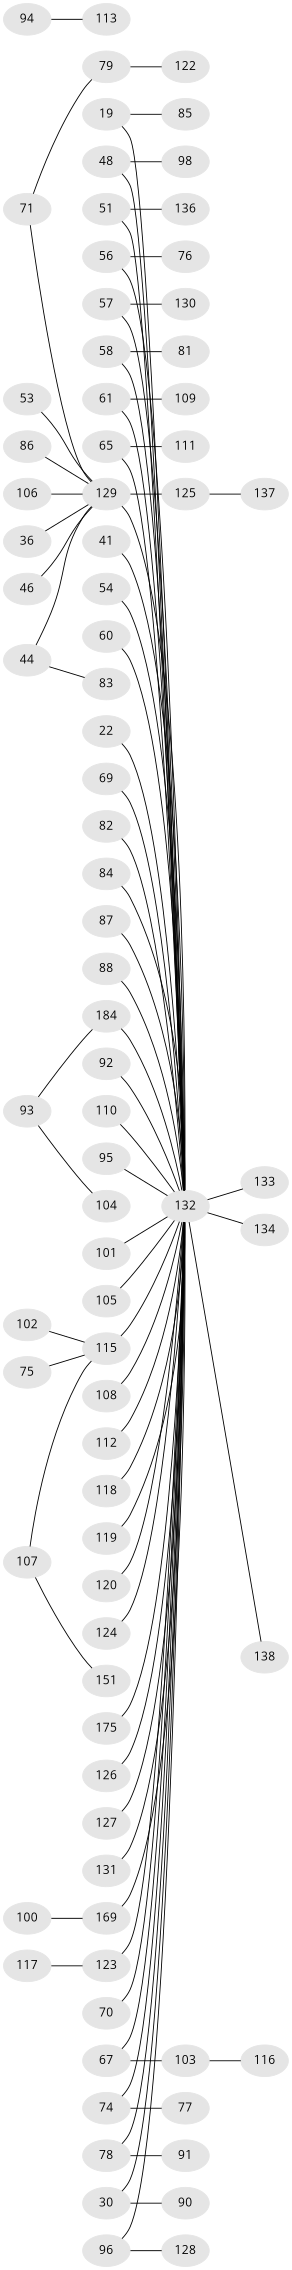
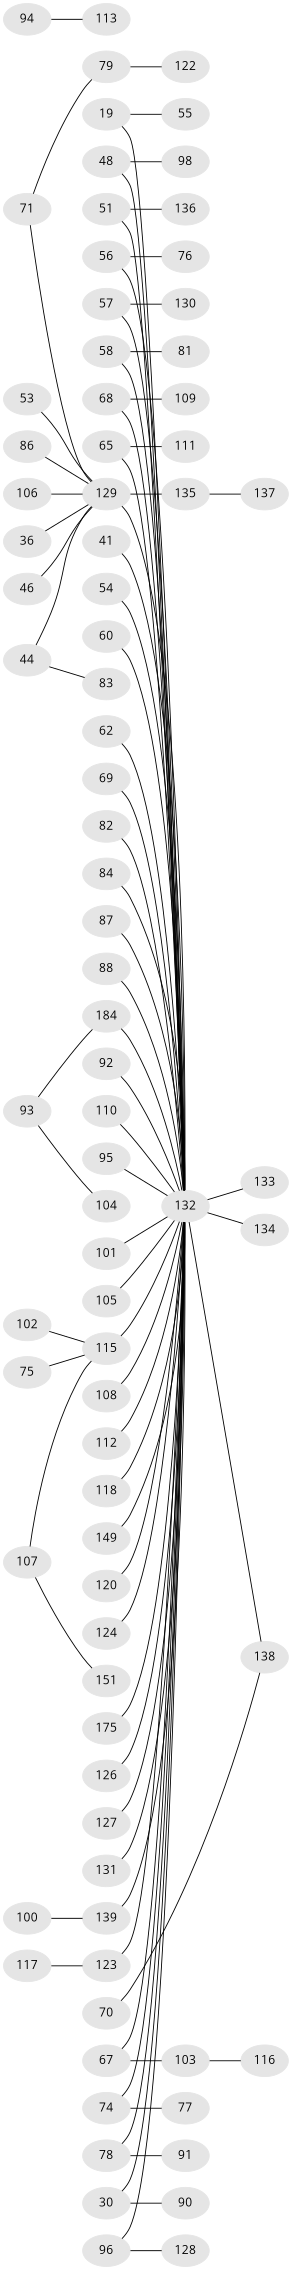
(186, 114) -> (186, 114)
(106, 399) -> (106, 399)
(186, 494) -> (186, 494)
(106, 731) -> (106, 731)
(106, 1539) -> (106, 1539)
(168, 1614) -> (204, 1843)
(106, 1918) -> (106, 1918)
